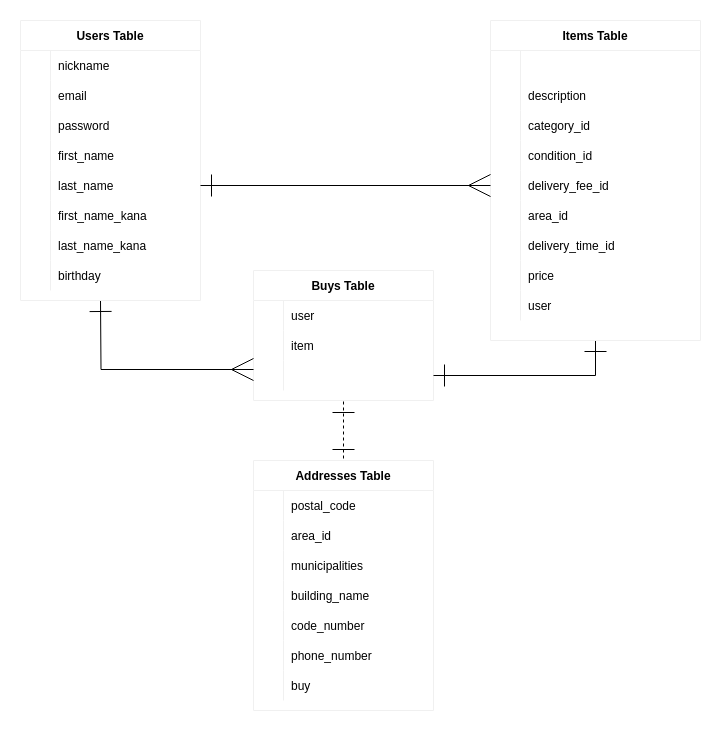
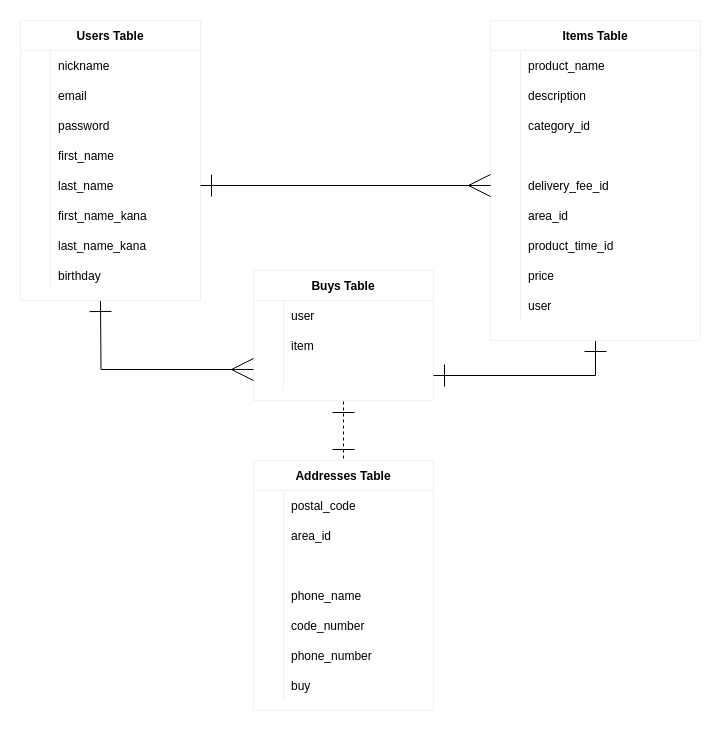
none -> (611, 66)
(611, 156) -> none
(576, 246) -> (575, 246)
(359, 566) -> none
(330, 596) -> (325, 596)
